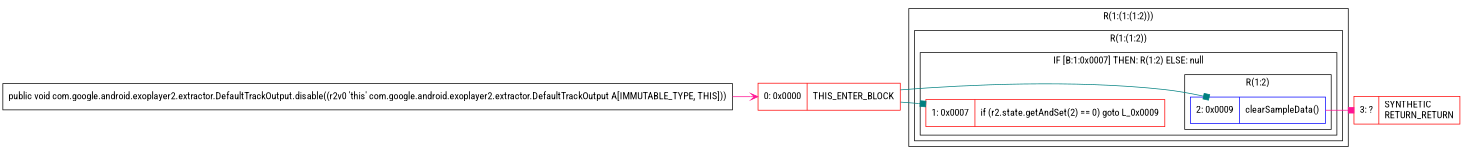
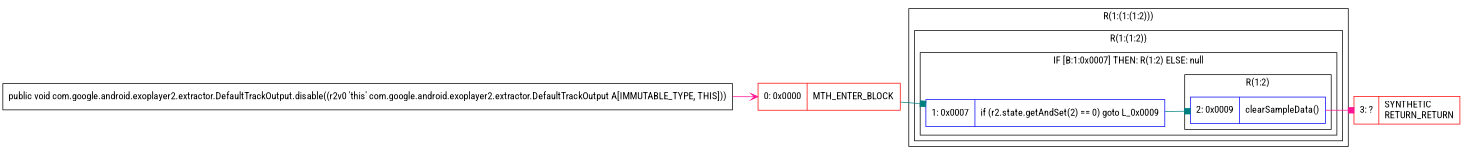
(1051, 84) -> (1174, 111)
(854, 96) -> (853, 96)
(1045, 113) -> (1045, 113)
